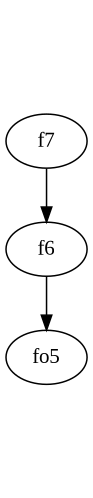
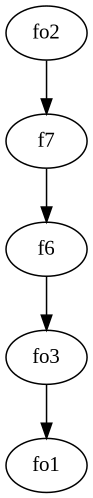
none -> (47, 33)
(47, 357) -> (47, 357)
none -> (47, 465)
